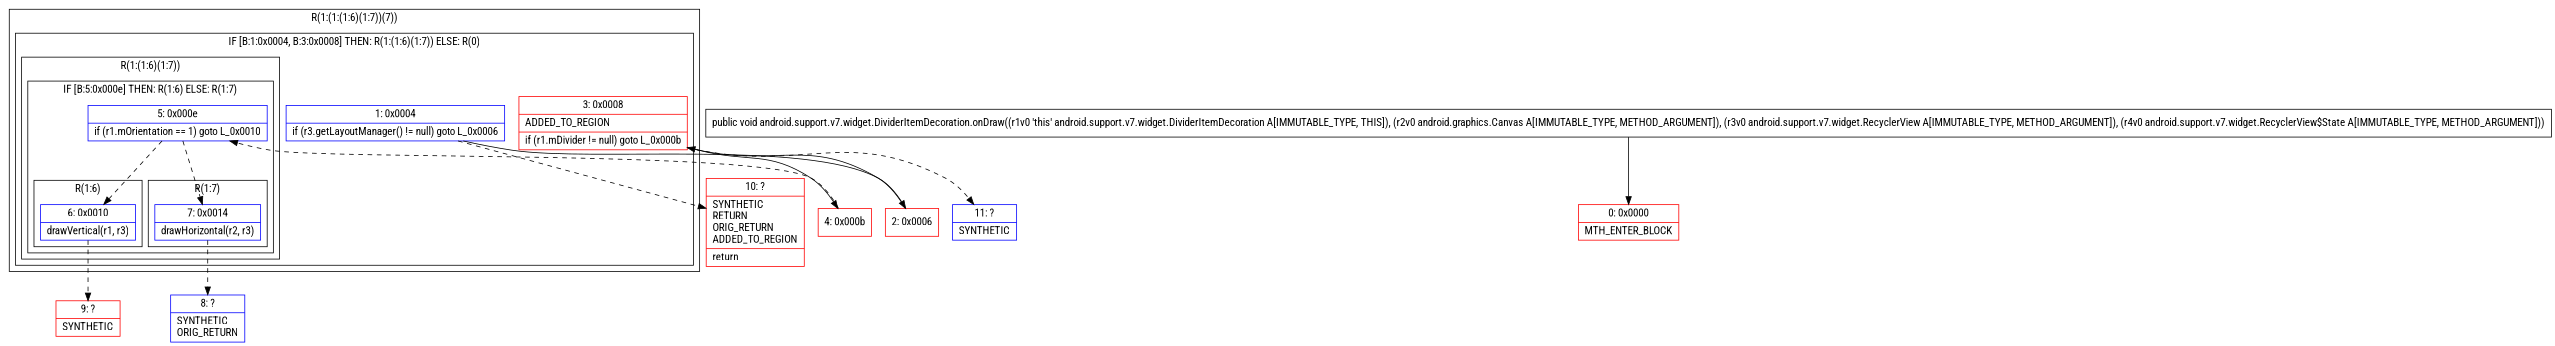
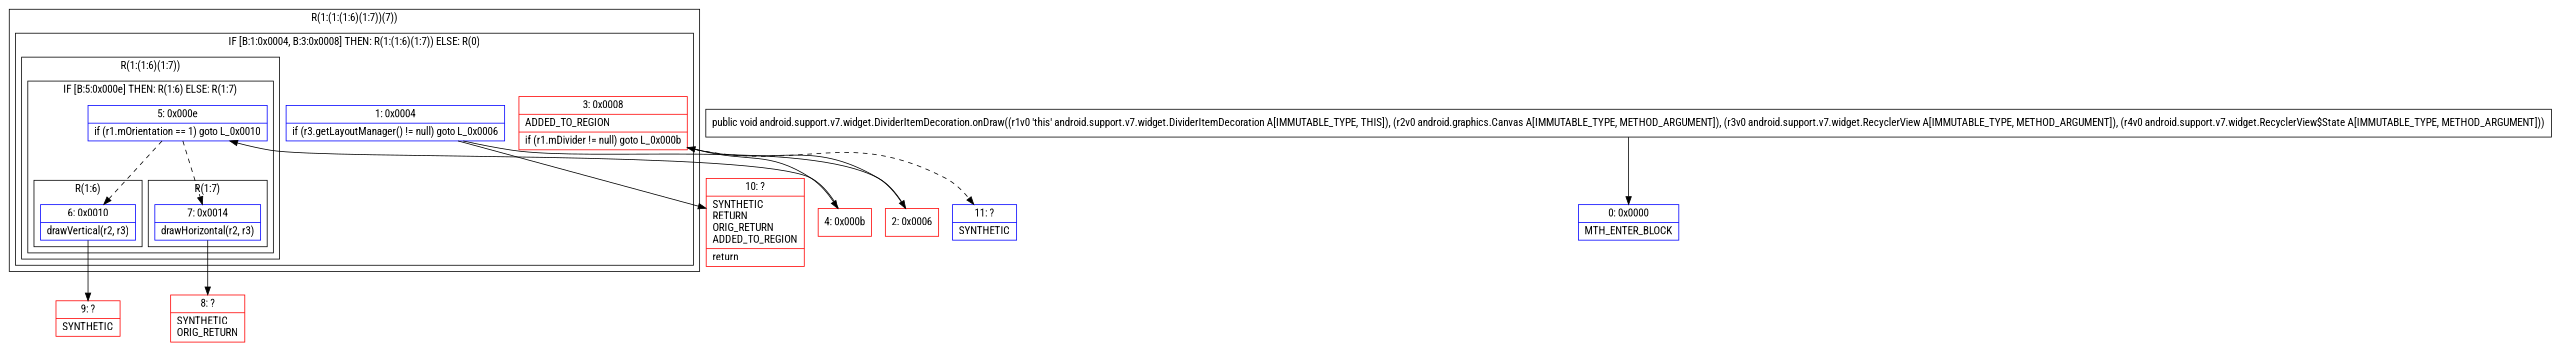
(607, 159) -> (607, 159)
(578, 174) -> (578, 174)
(1629, 222) -> (1629, 222)
(88, 231) -> (88, 231)
(208, 264) -> (208, 264)
(88, 277) -> (88, 277)
(208, 319) -> (208, 319)
